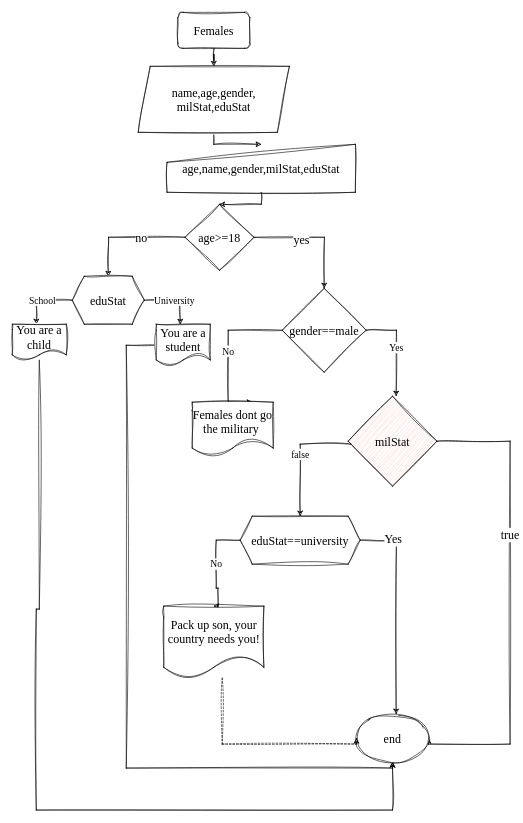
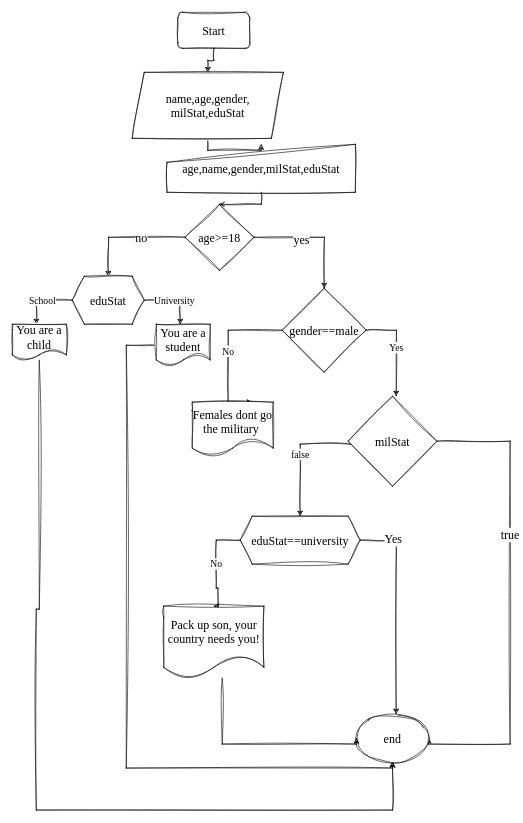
(214, 30) -> (214, 30)
(214, 99) -> (208, 105)
(225, 204) -> (224, 204)
(393, 441) -> (393, 441)
(254, 744) -> (254, 744)
